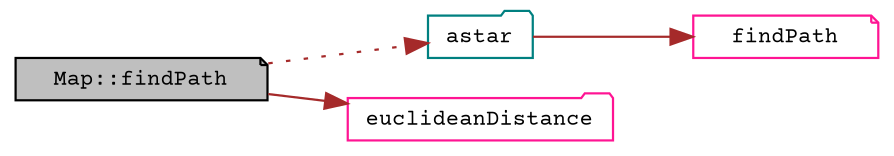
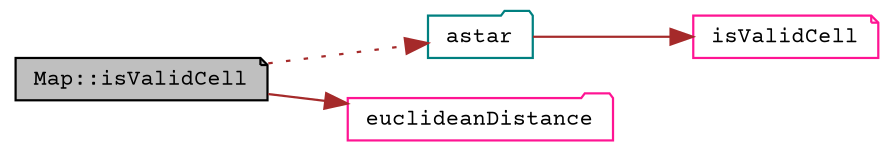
(786, 37) -> (786, 37)
(142, 79) -> (142, 79)
